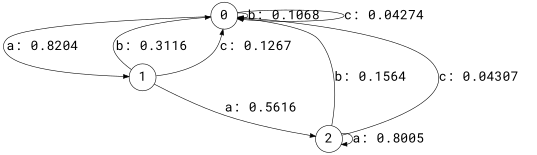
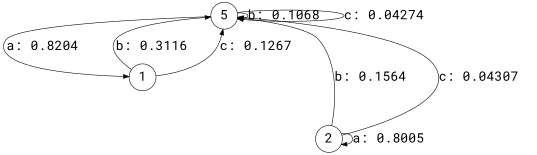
(224, 16) -> (224, 16)
(230, 117) -> none
